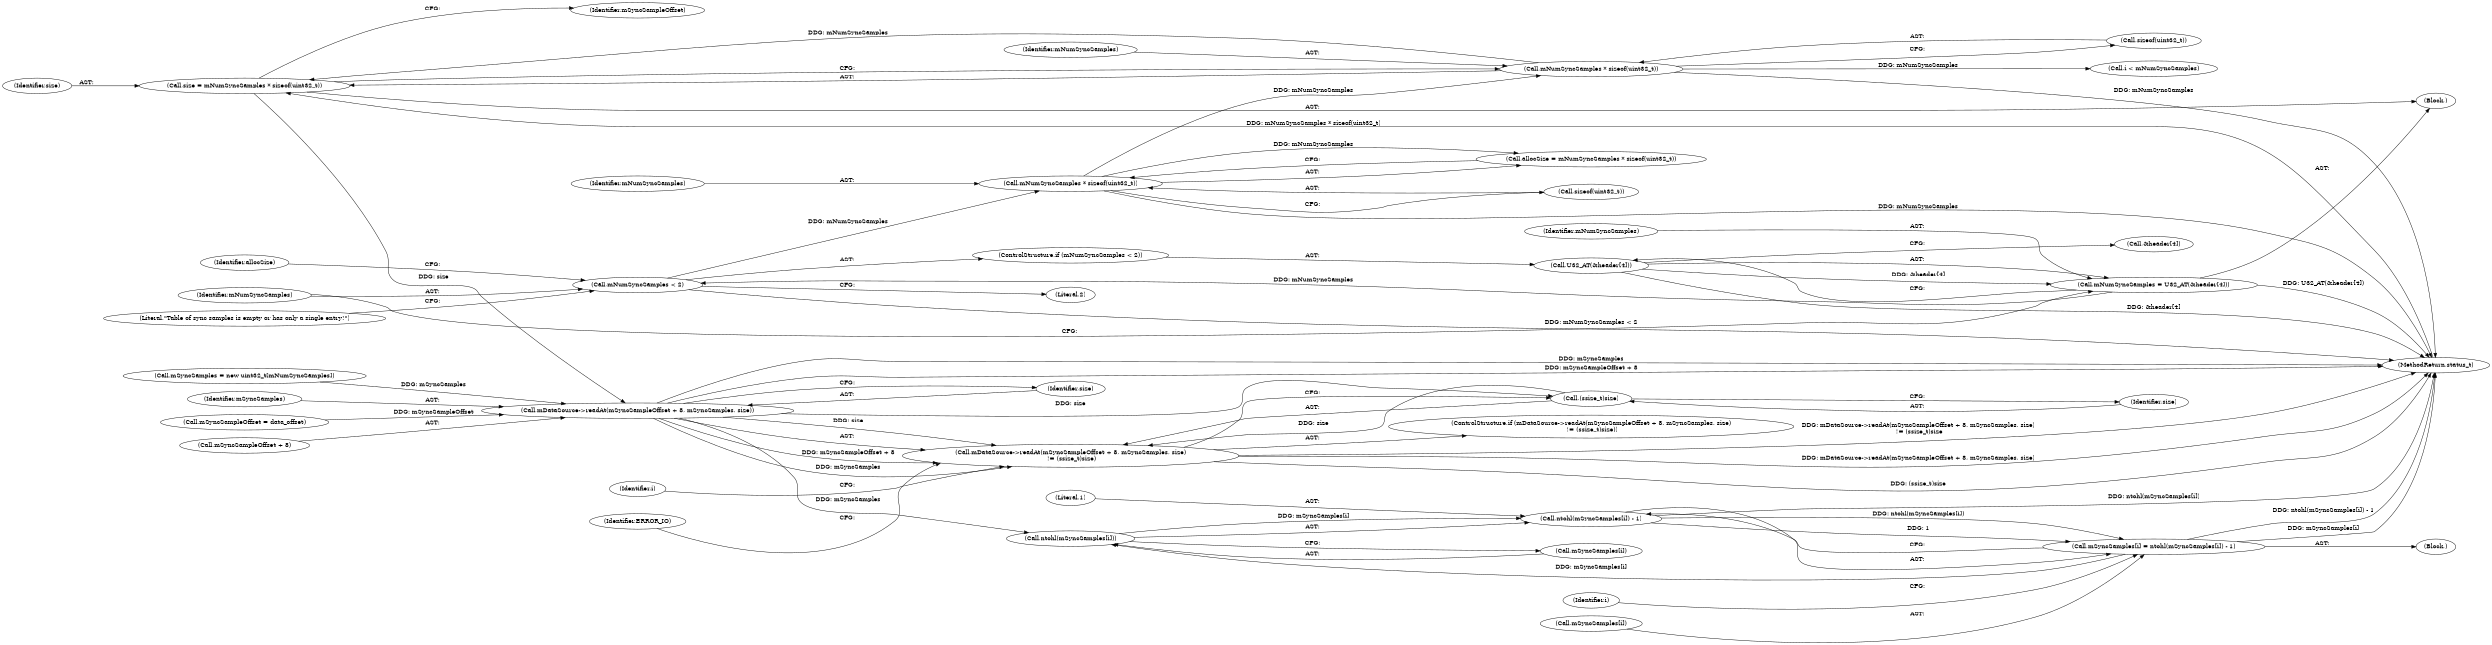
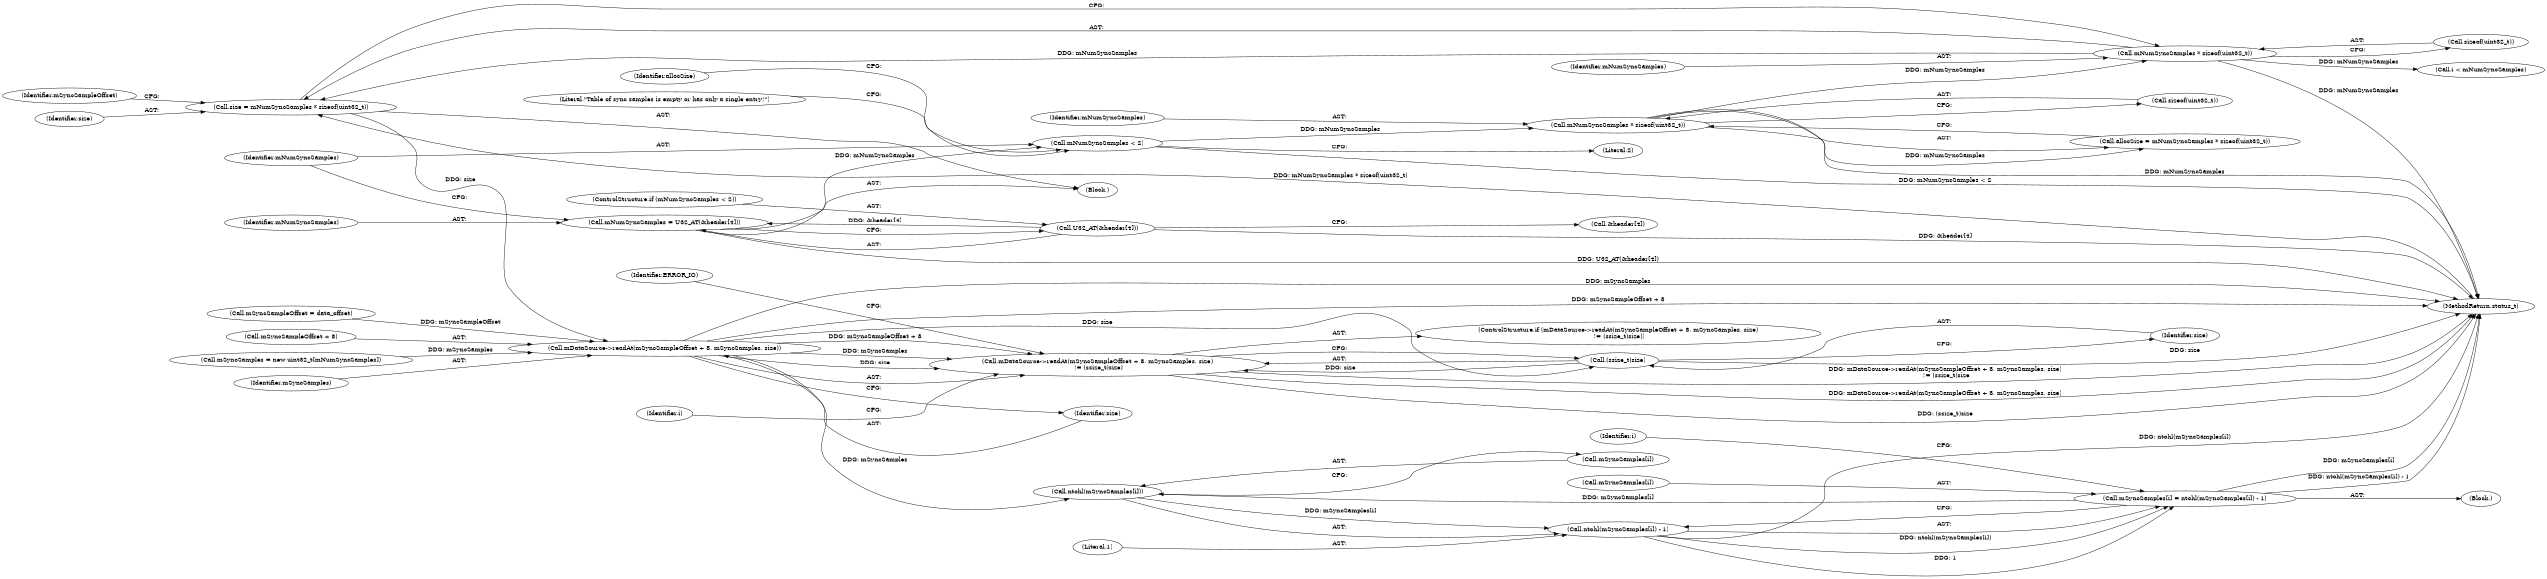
(409, 21) -> (166, 101)
(832, 267) -> none
none -> (2060, 364)
